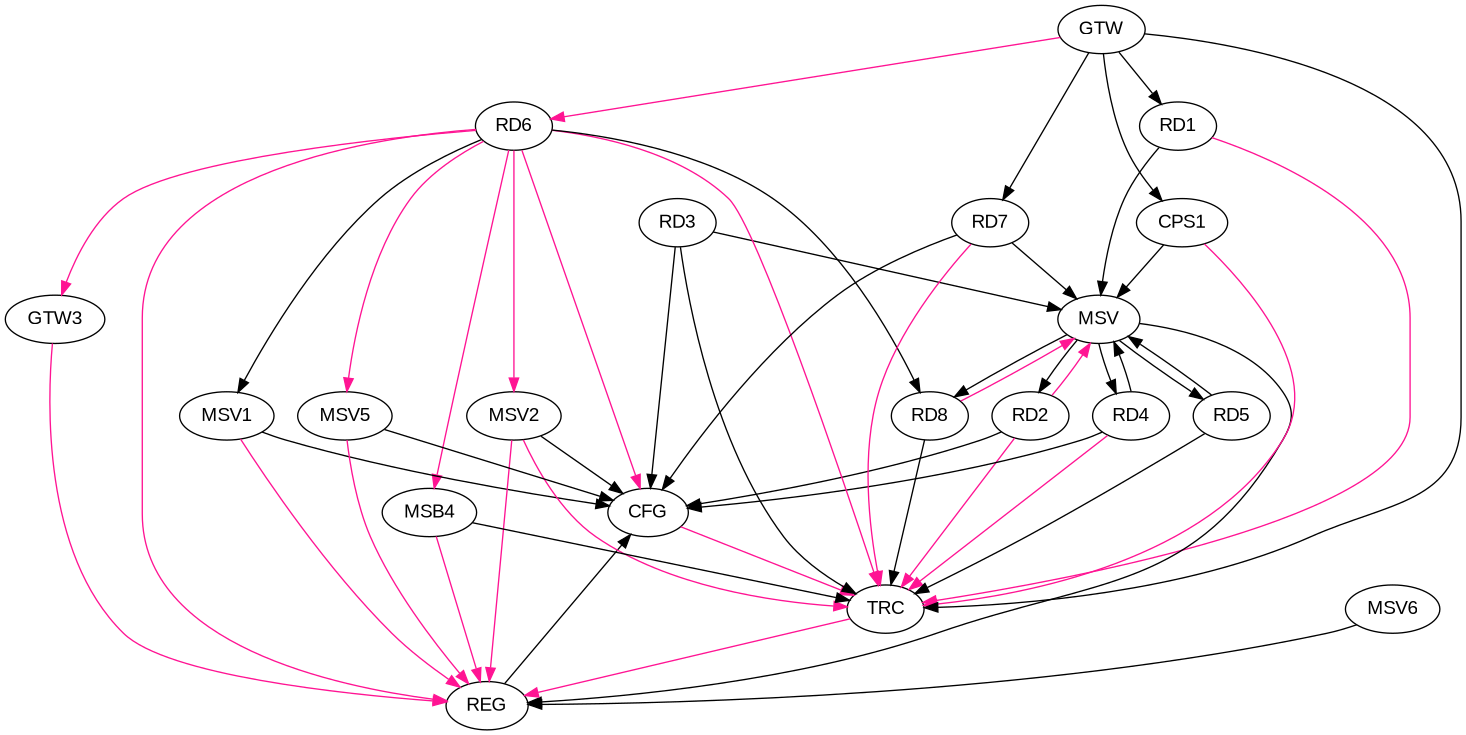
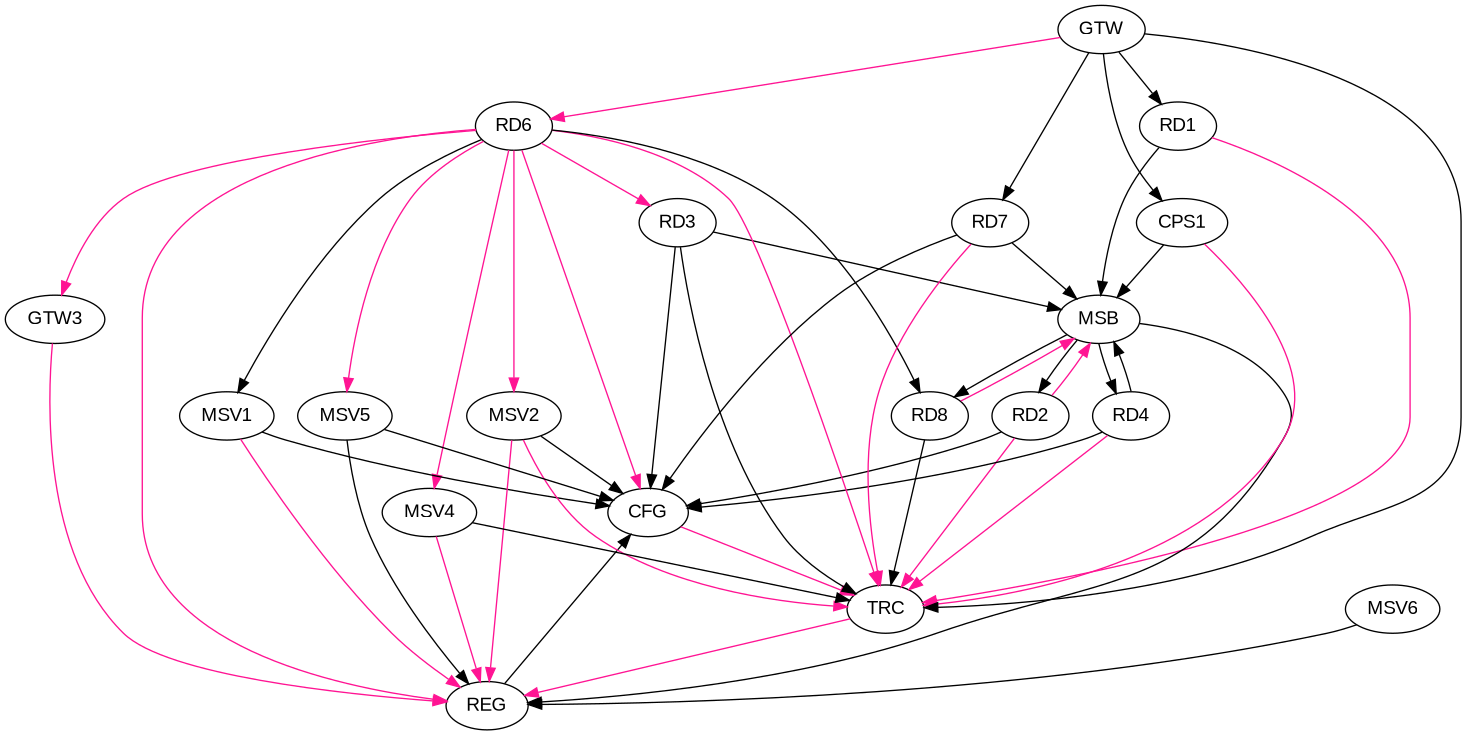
none -> (590, 171)
(1099, 319) -> (1099, 319)
(1232, 416) -> none
(429, 513) -> (429, 513)
(385, 565) -> (385, 565)
